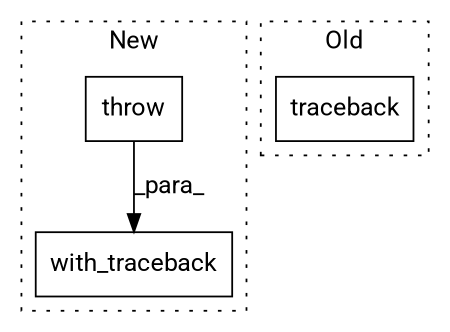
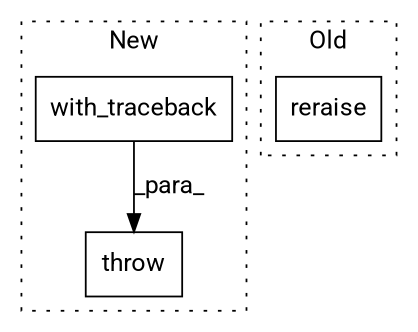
(345, 109) -> (329, 109)
(134, 178) -> (134, 178)
